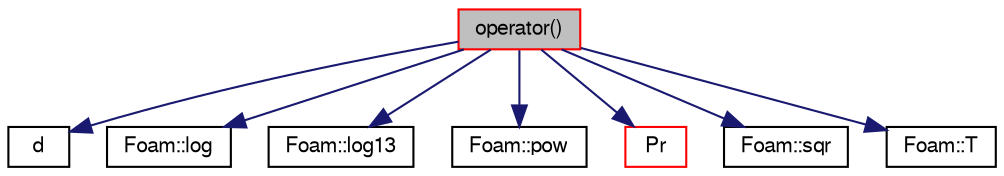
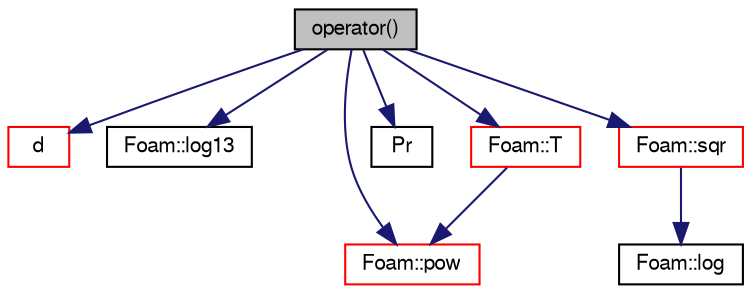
(519, 29) -> (356, 29)
(354, 85) -> (681, 195)
(39, 147) -> (39, 147)
(519, 147) -> (412, 264)
(656, 147) -> (402, 147)
(786, 147) -> (681, 147)
(941, 147) -> (526, 147)
none -> (477, 198)
